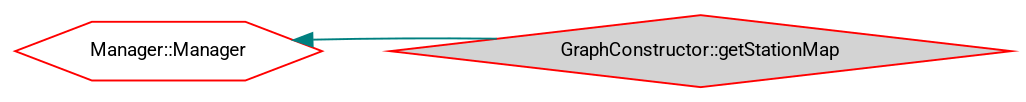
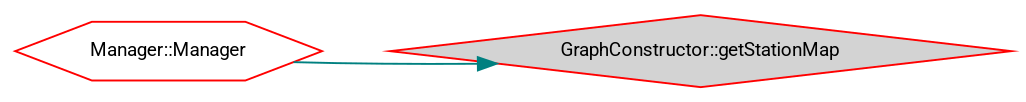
(405, 38) -> (385, 64)
